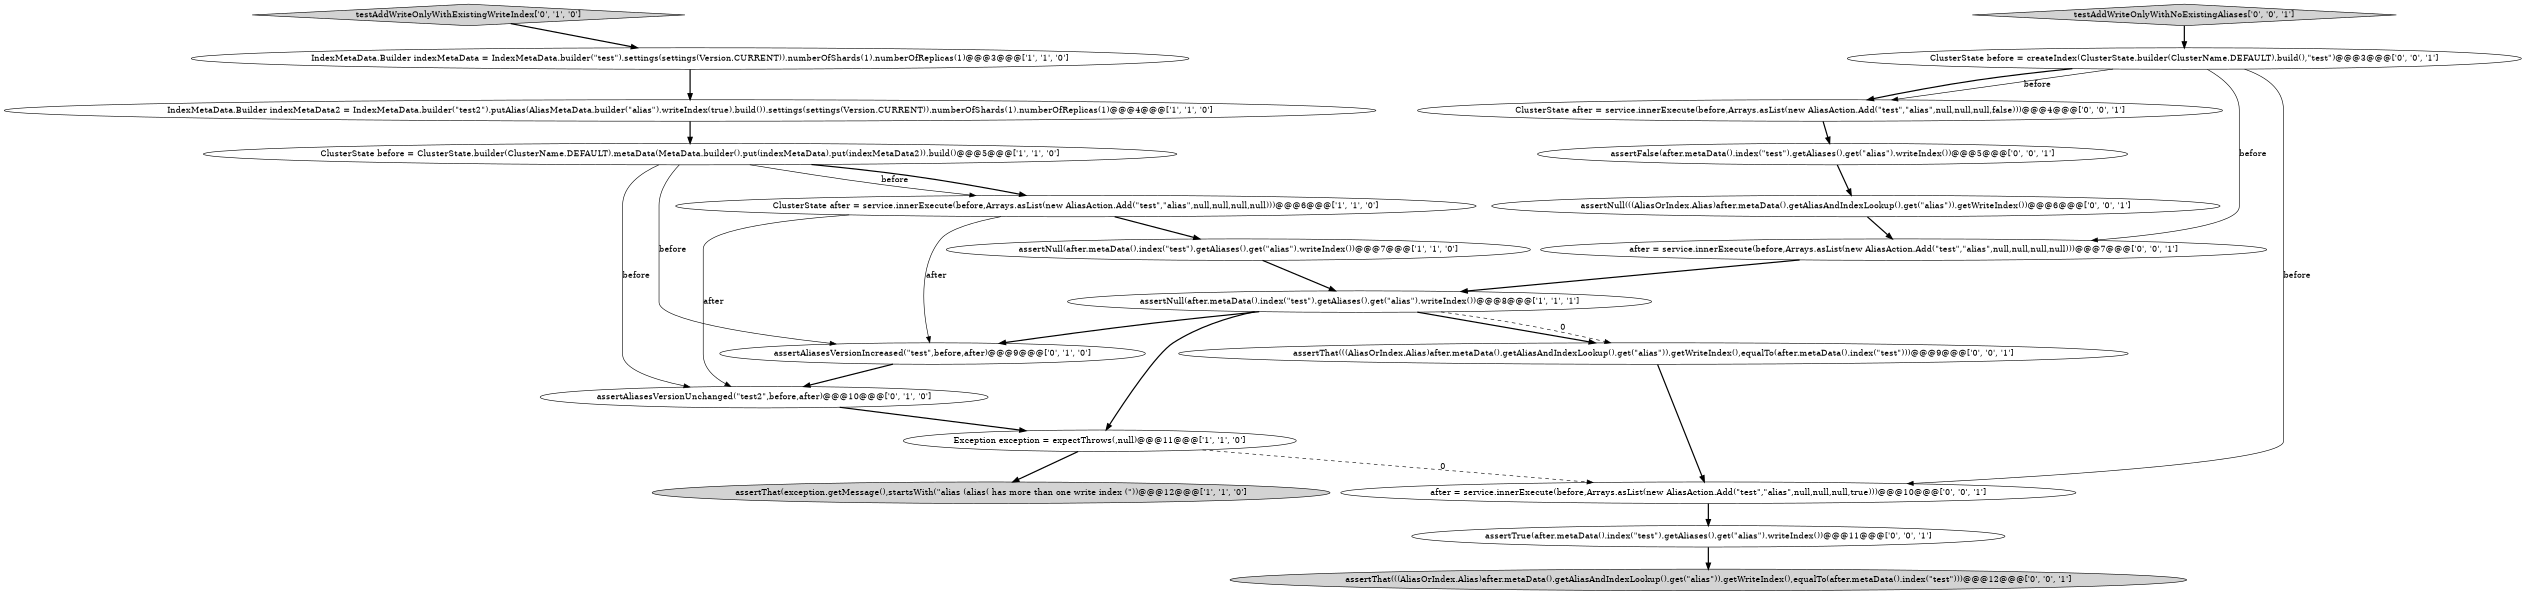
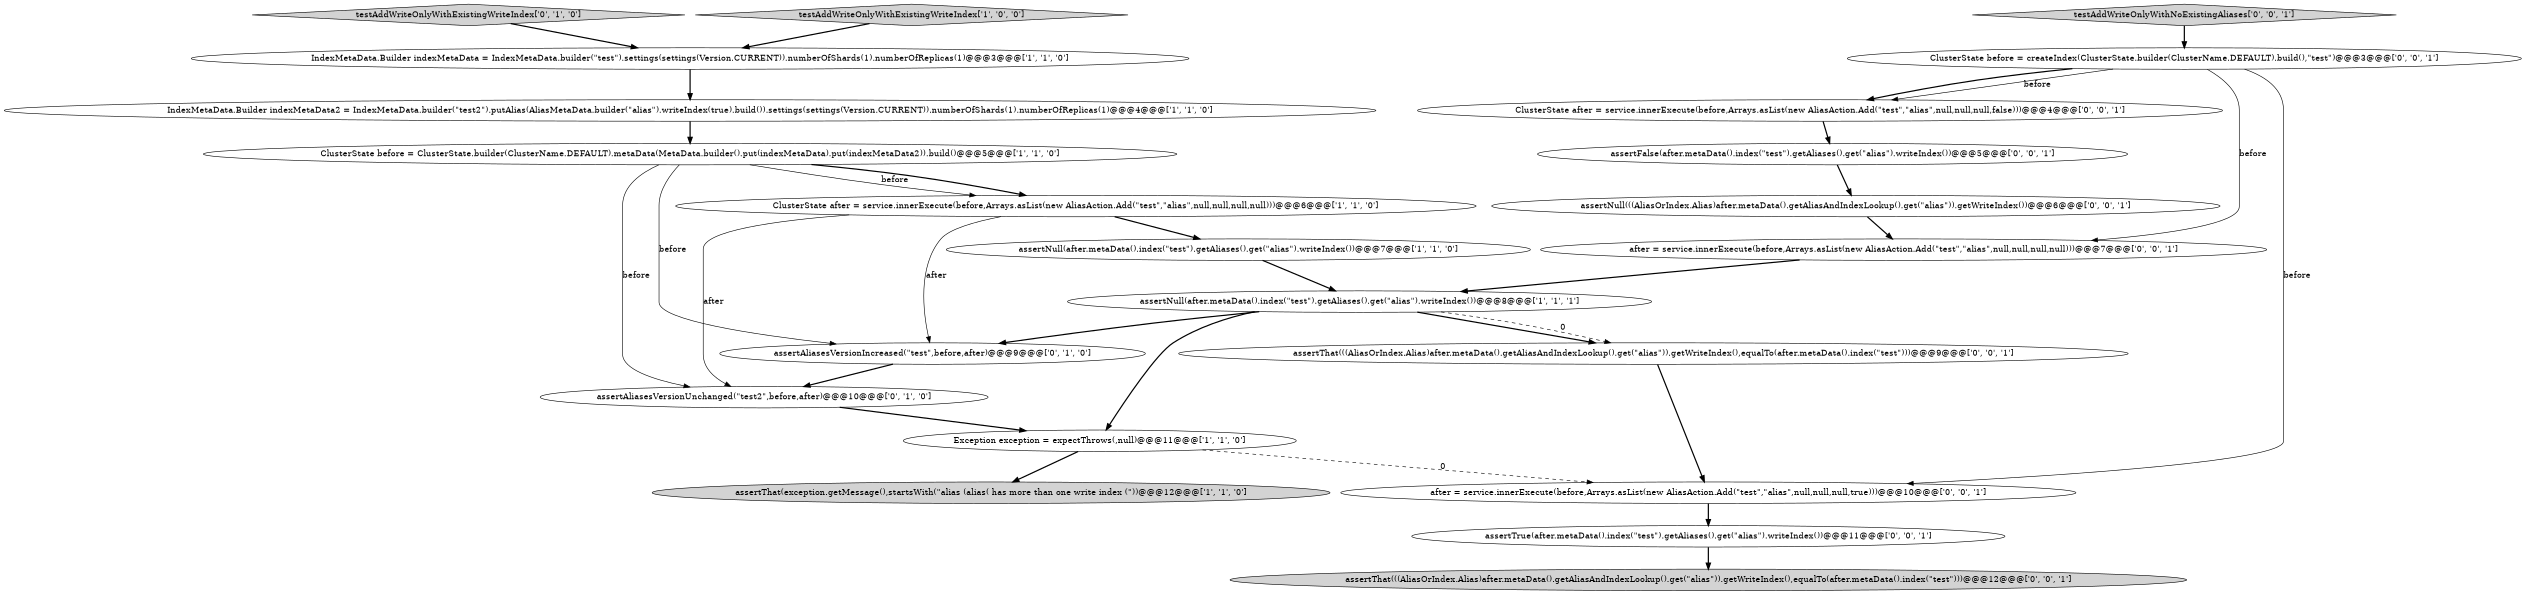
none -> (912, 15)
